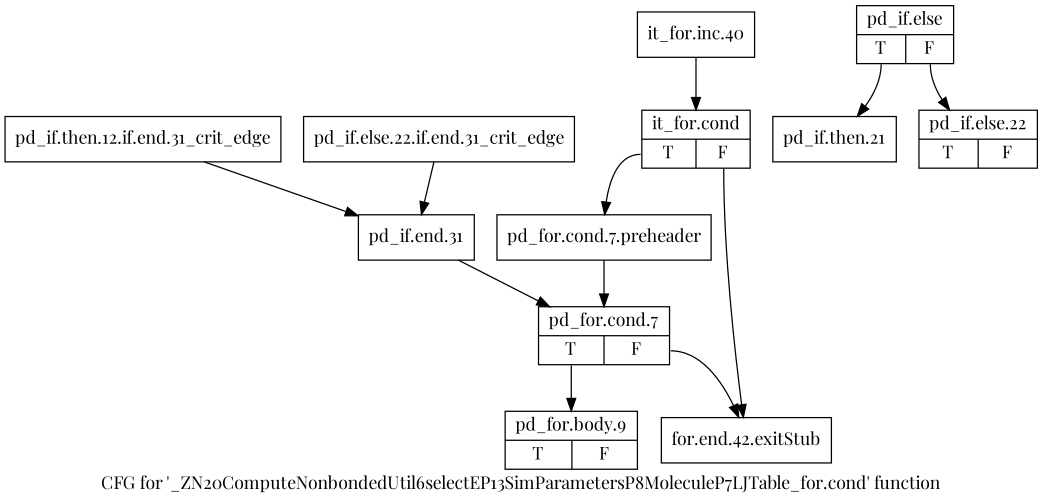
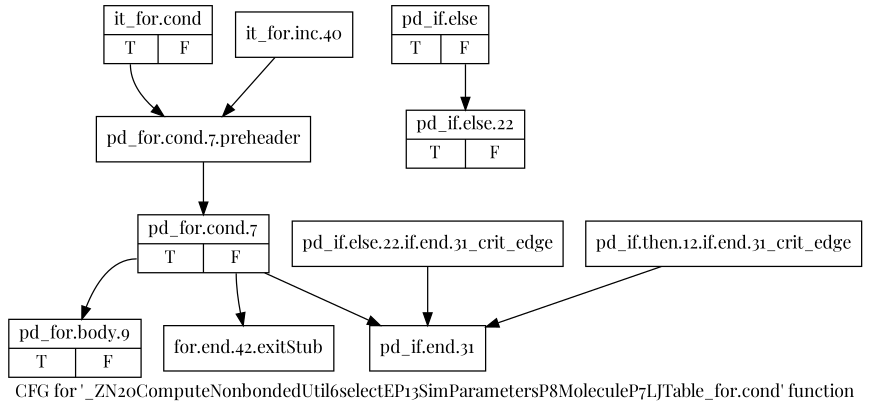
(696, 78) -> (253, 82)
(835, 139) -> none
(498, 281) -> (317, 297)
(729, 287) -> none
